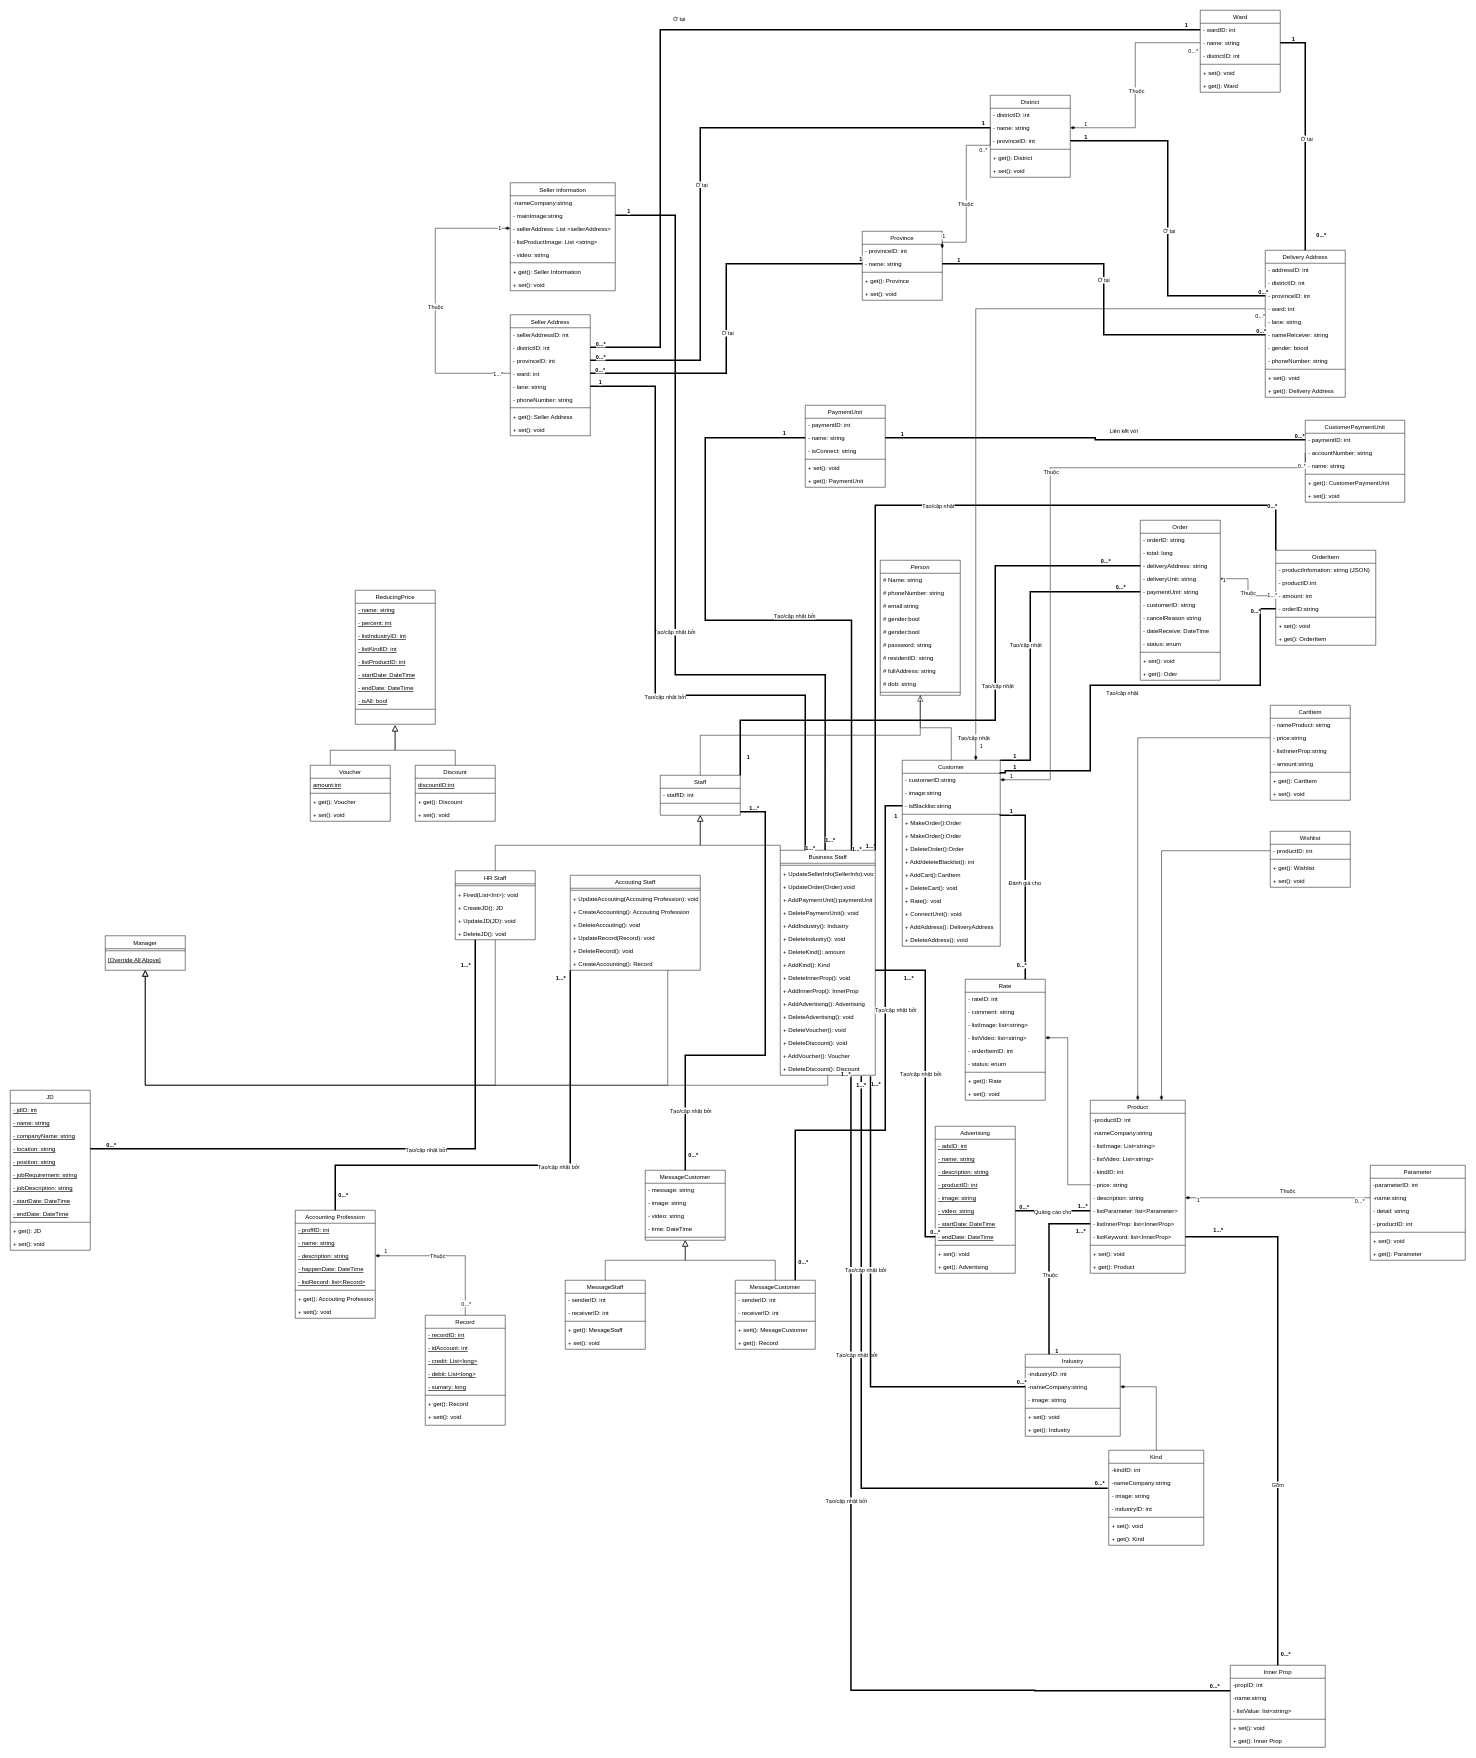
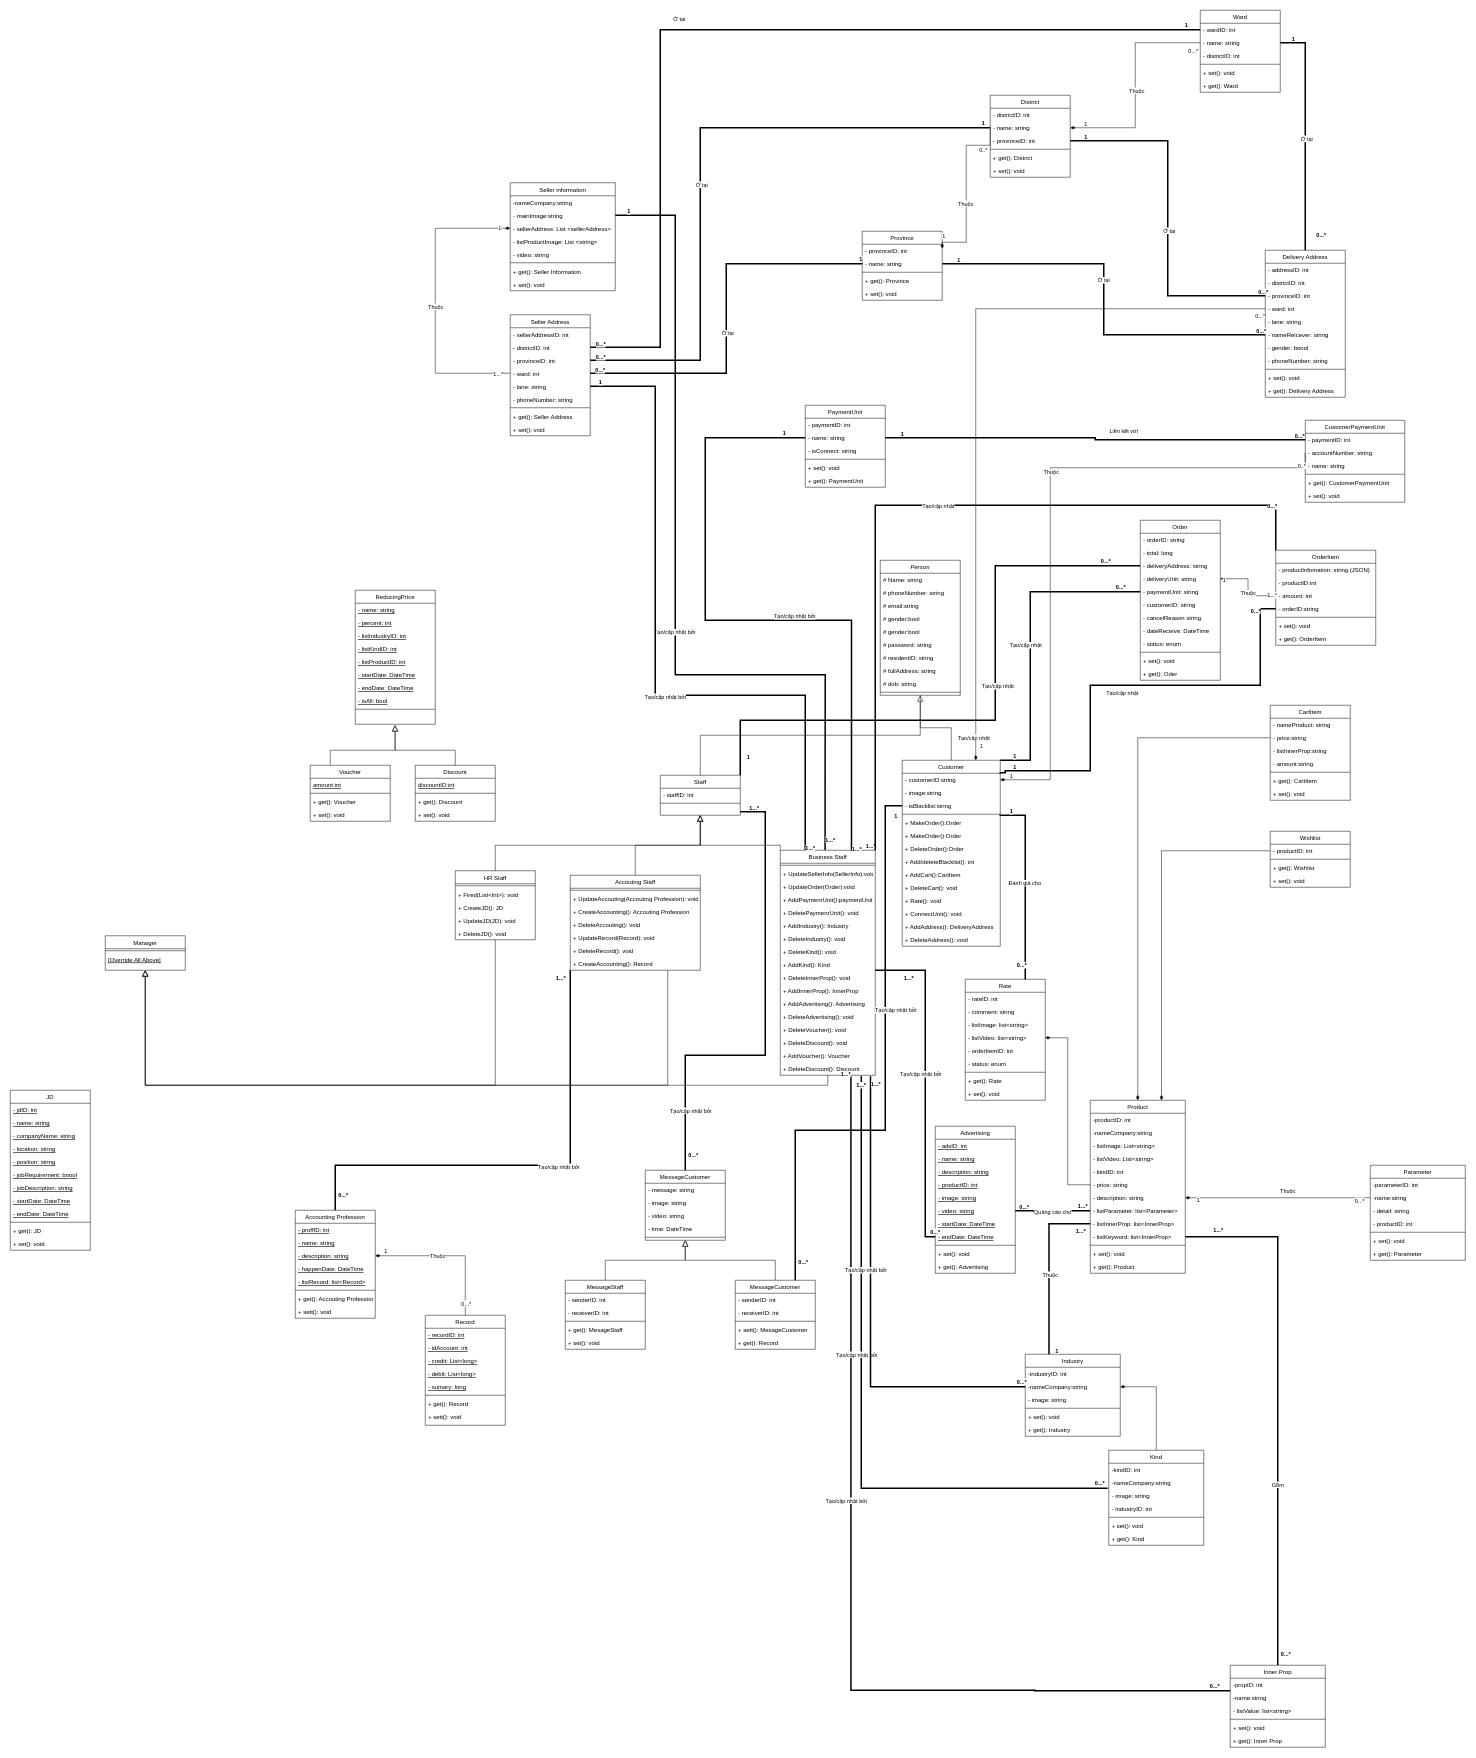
none -> (635, 861)
(816, 952) -> (812, 952)
(388, 1149) -> none
(49, 1175) -> (48, 1175)
